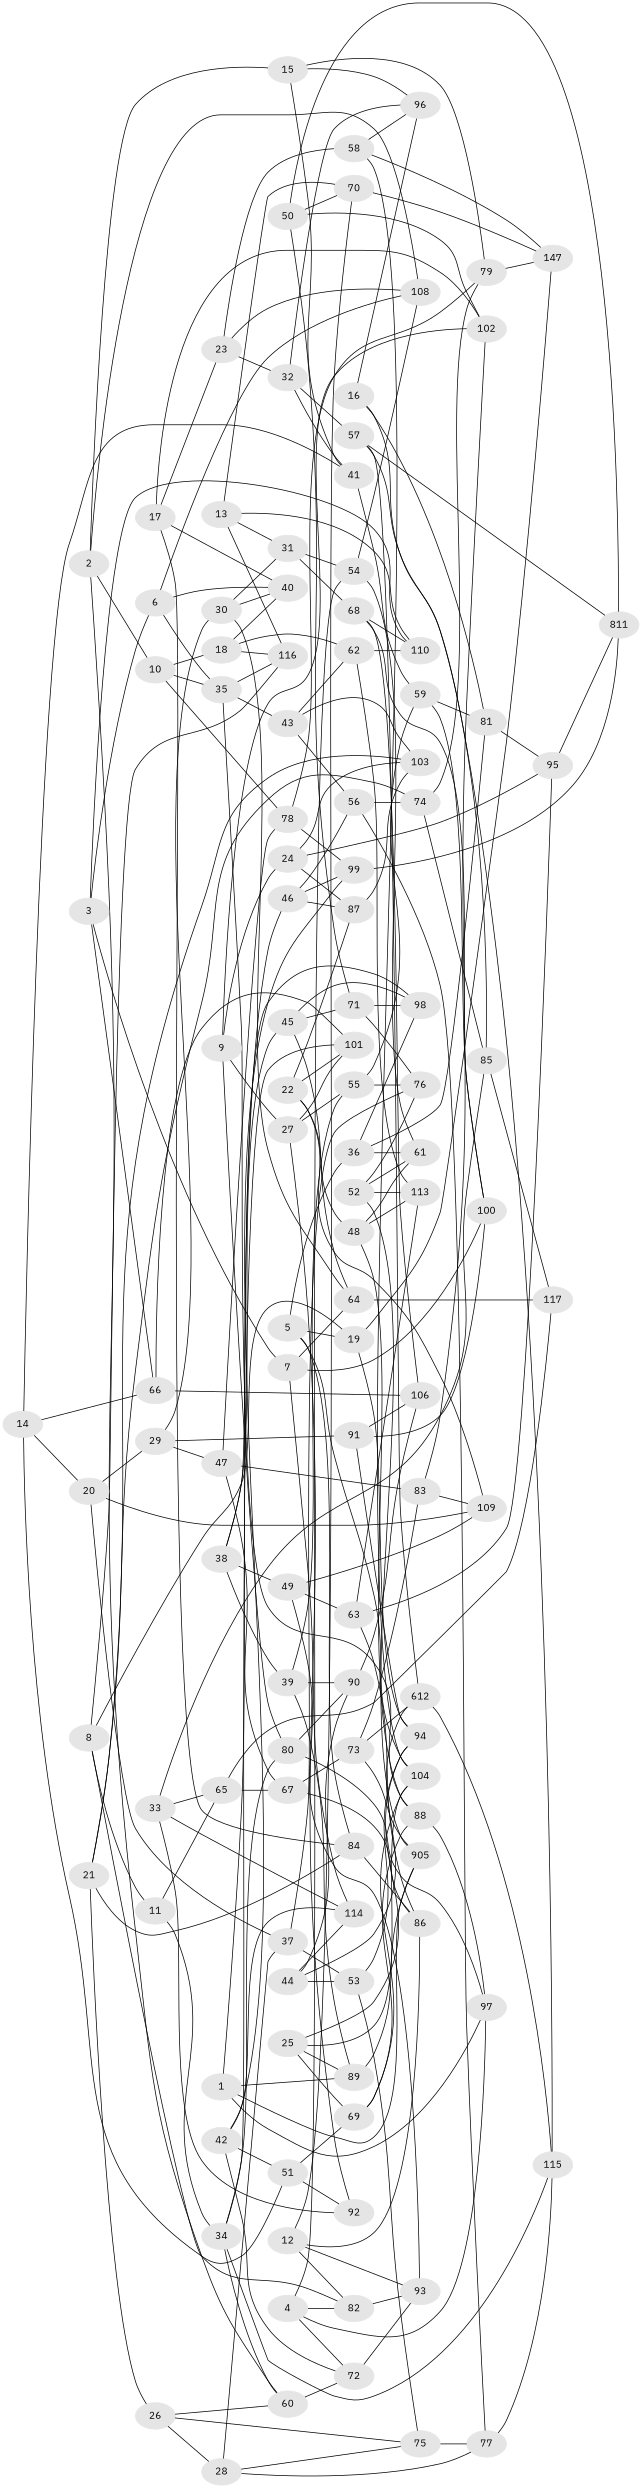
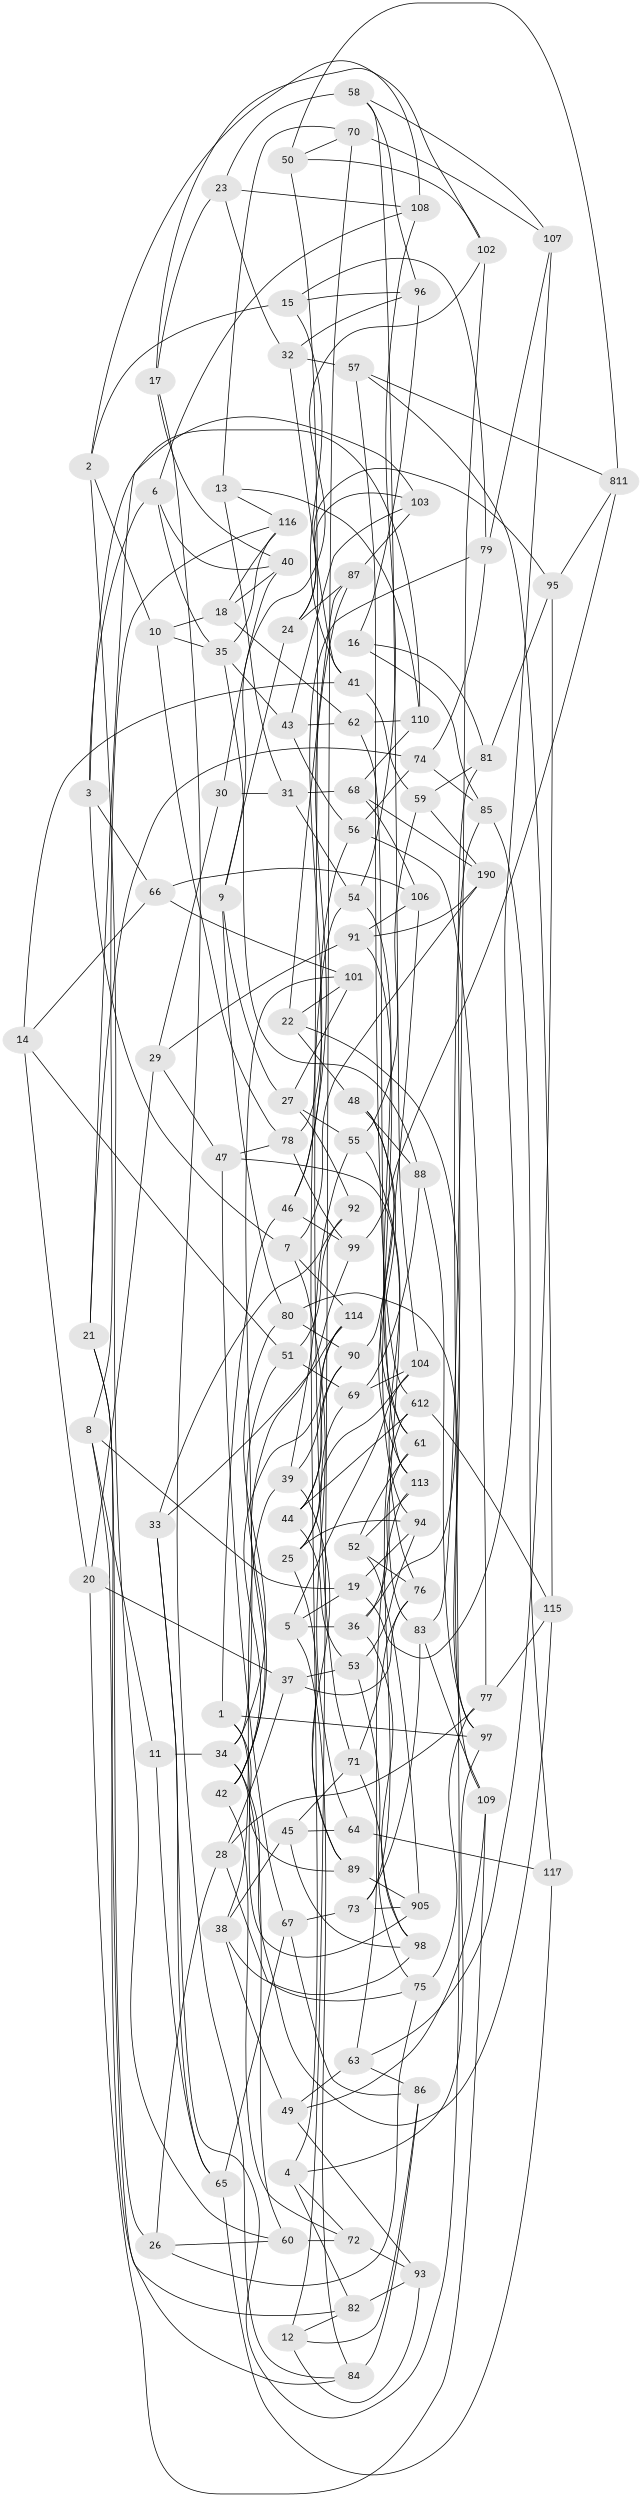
(553, 258) -> (553, 239)
(258, 980) -> none
(487, 1211) -> (487, 875)
